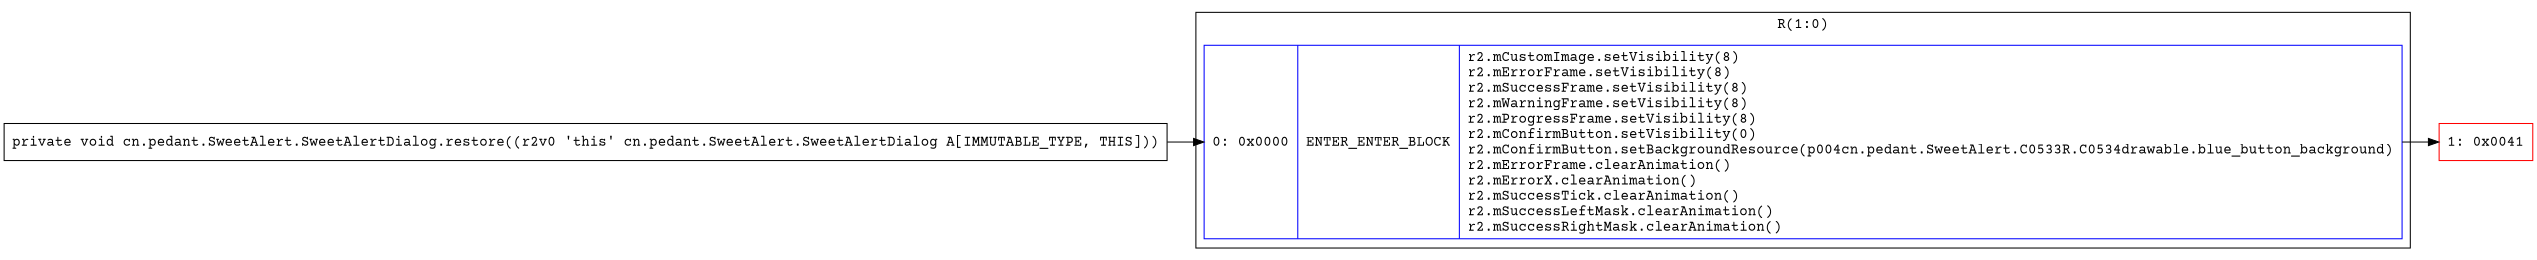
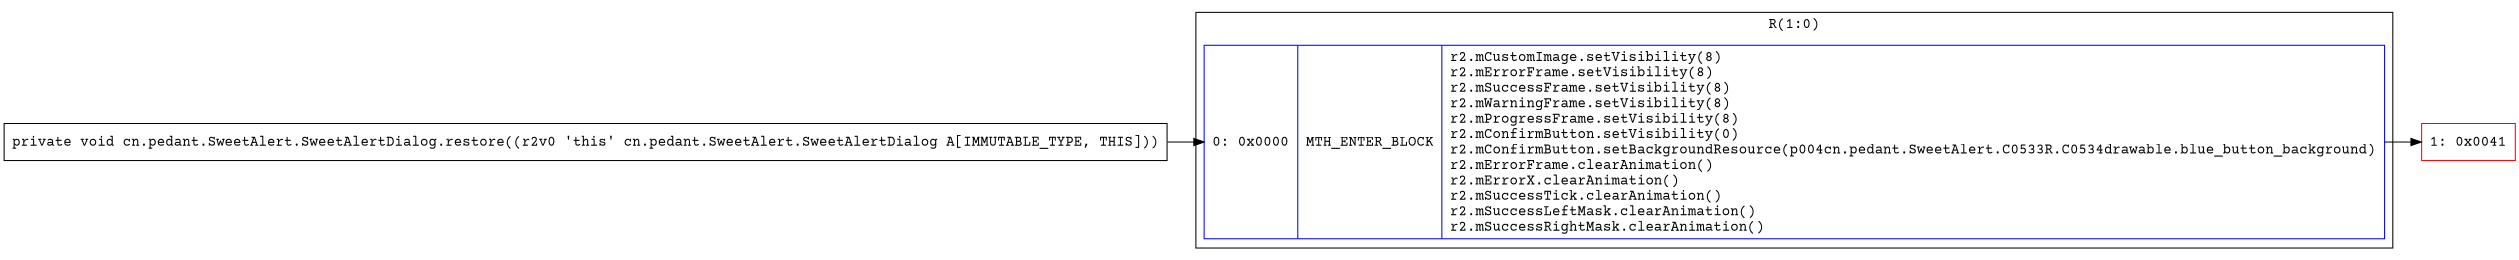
(1379, 142) -> (1370, 142)
